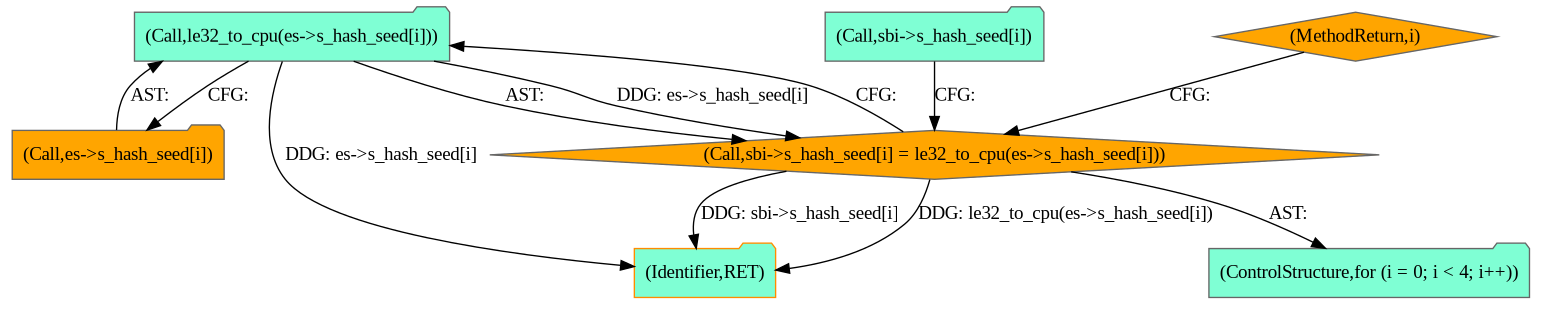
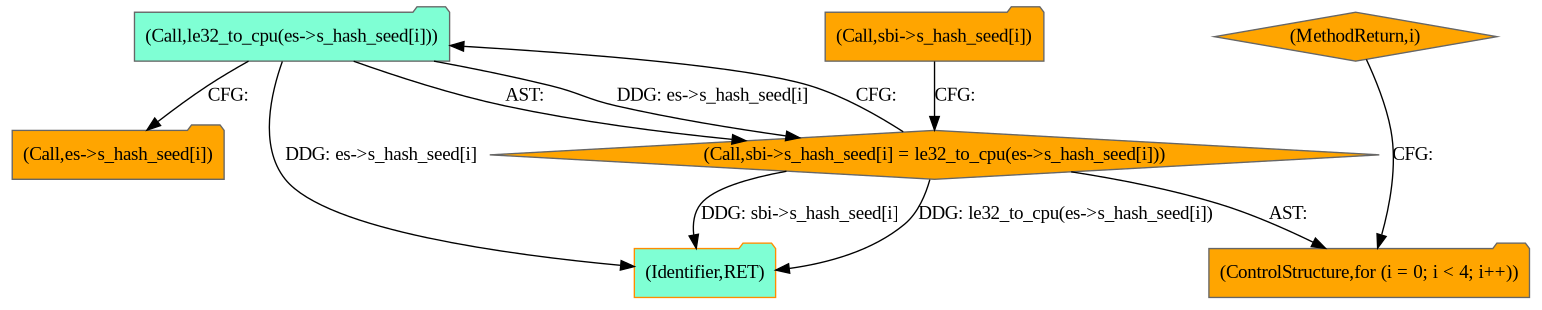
(935, 37) -> (935, 37)
(1161, 91) -> (1393, 145)
(124, 94) -> none
(1369, 273) -> (1369, 273)
